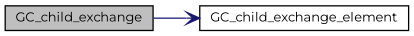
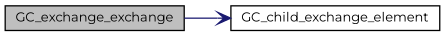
(79, 18) -> (95, 18)
